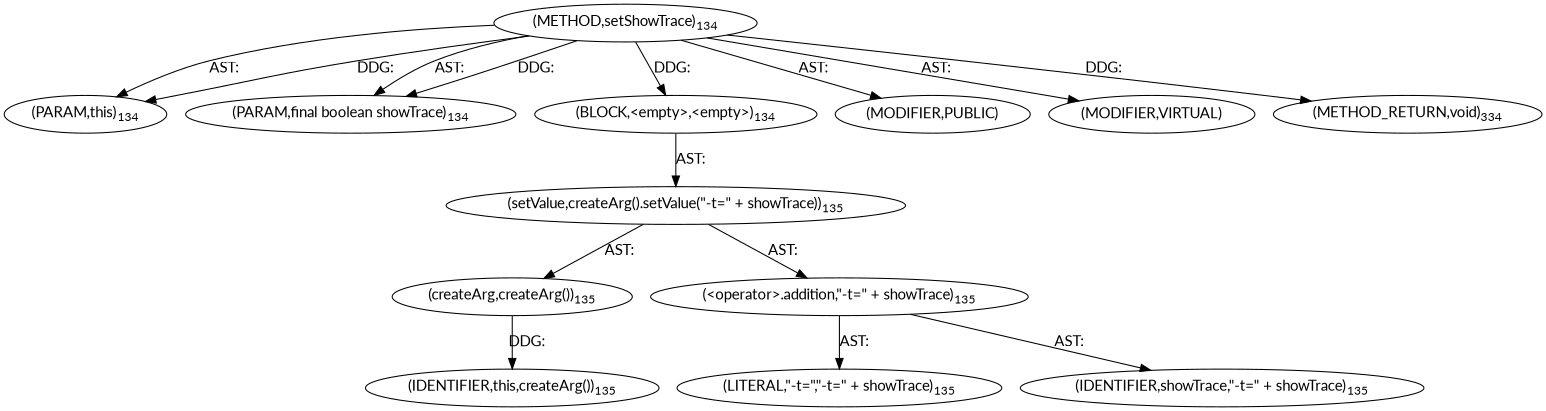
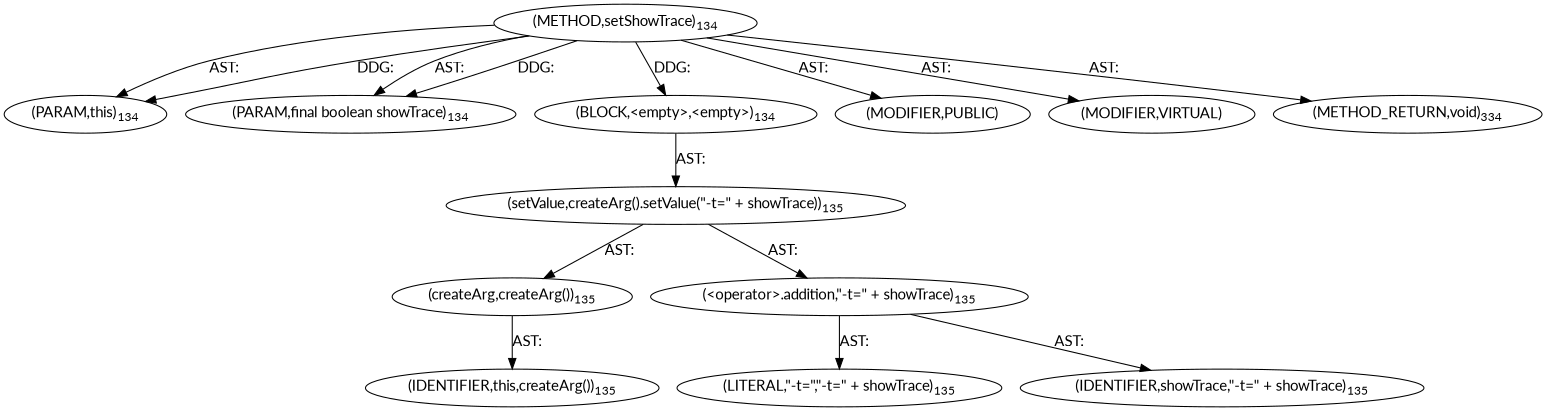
(1106, 69) -> (1106, 69)
(530, 342) -> (530, 342)
